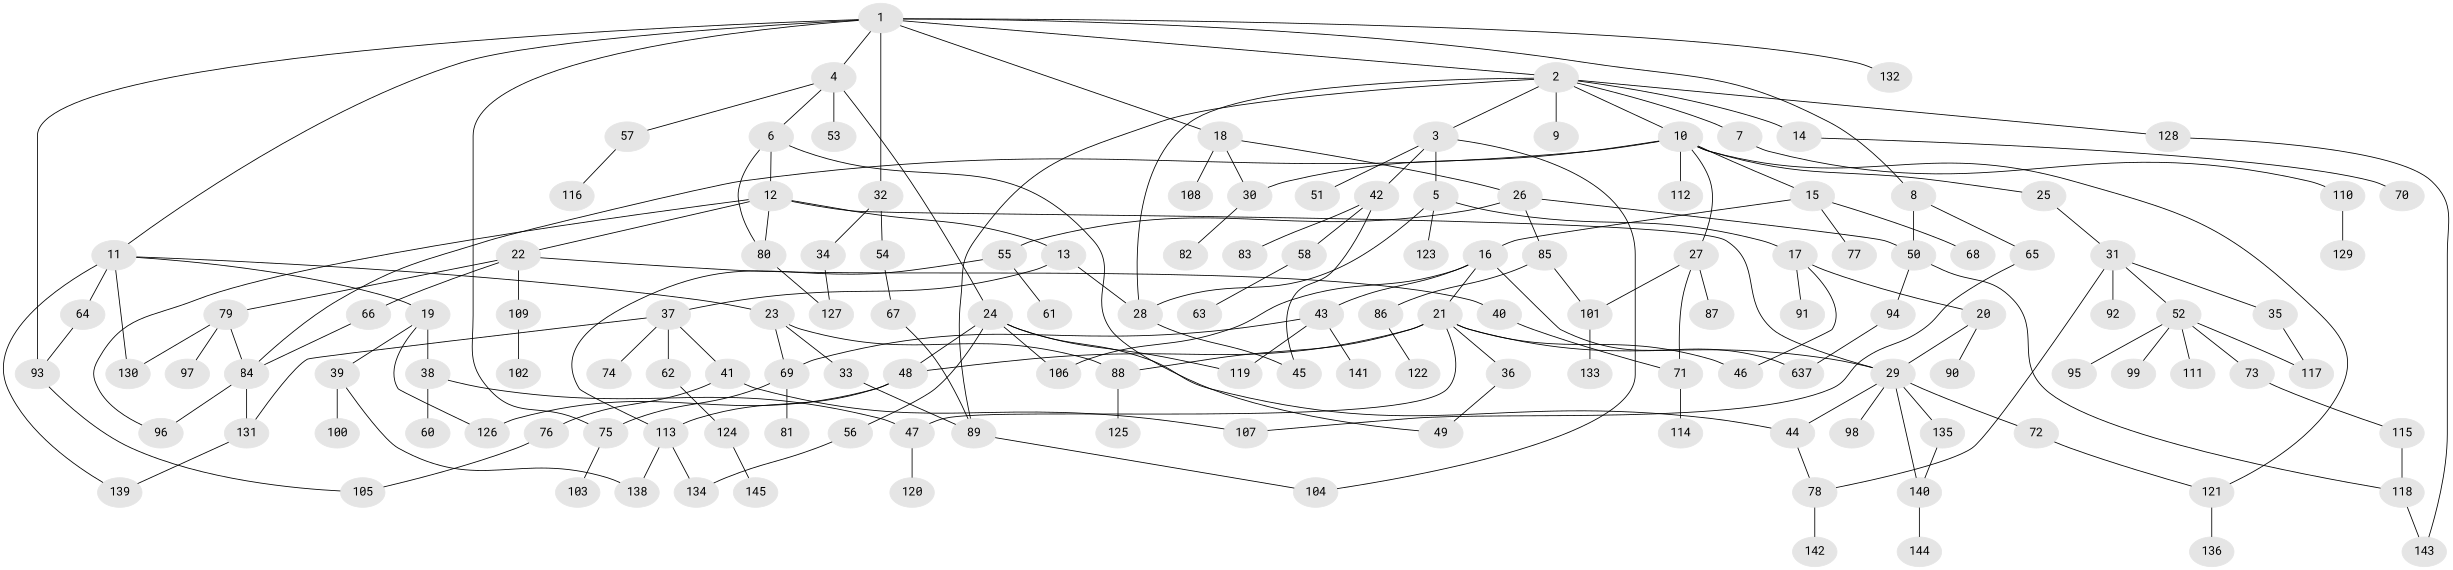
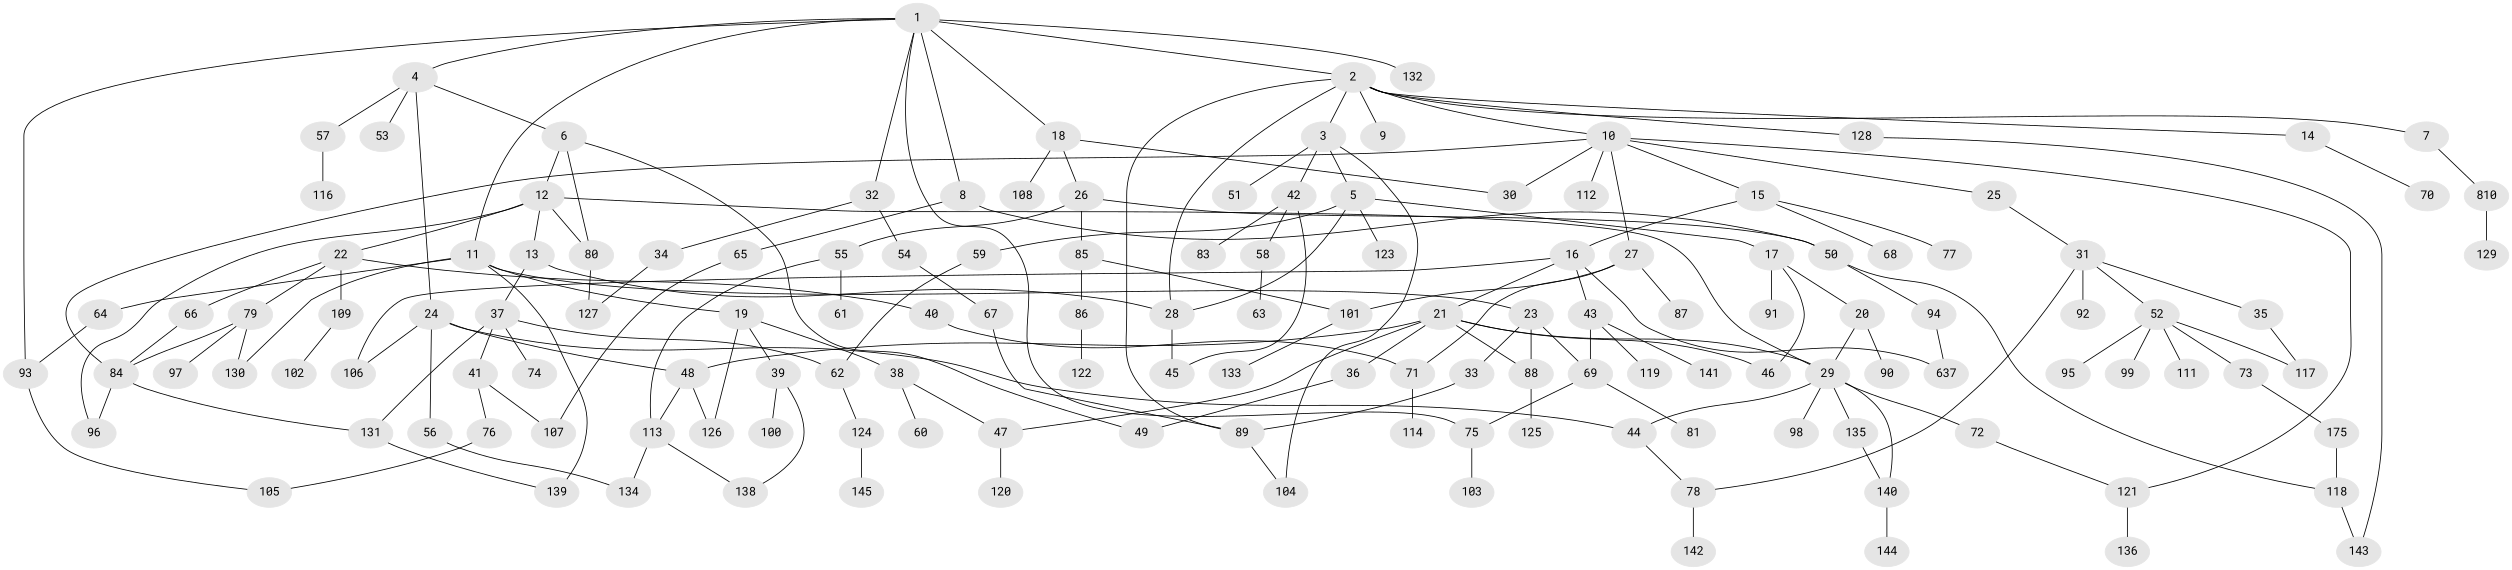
(2343, 196) -> (2486, 196)
none -> (979, 255)
(1186, 255) -> none
(1112, 349) -> none
(2402, 433) -> (2337, 433)
